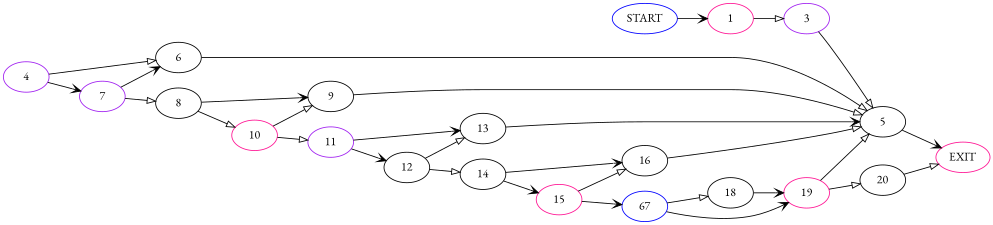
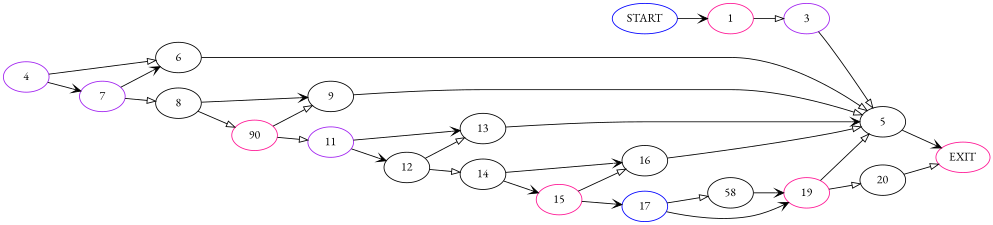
(255, 135) -> (255, 135)
(731, 193) -> (731, 193)
(645, 206) -> (645, 206)
